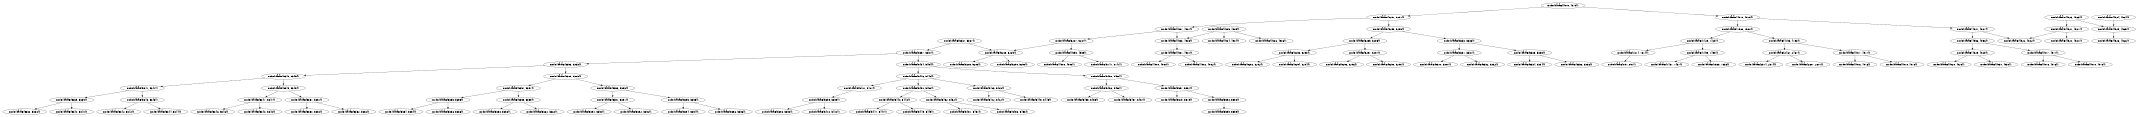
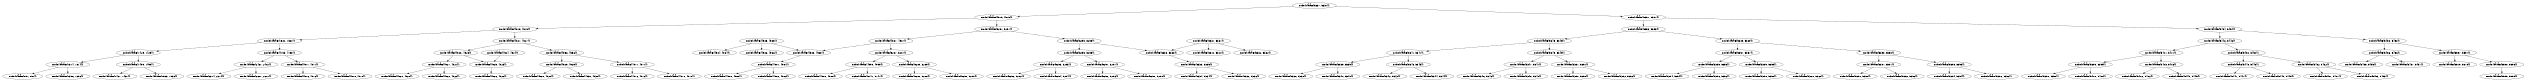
(1995, 35) -> (486, 47)
(1459, 46) -> (1186, 47)
(979, 47) -> (1156, 11)
none -> (68, 76)
(953, 82) -> (2161, 58)
